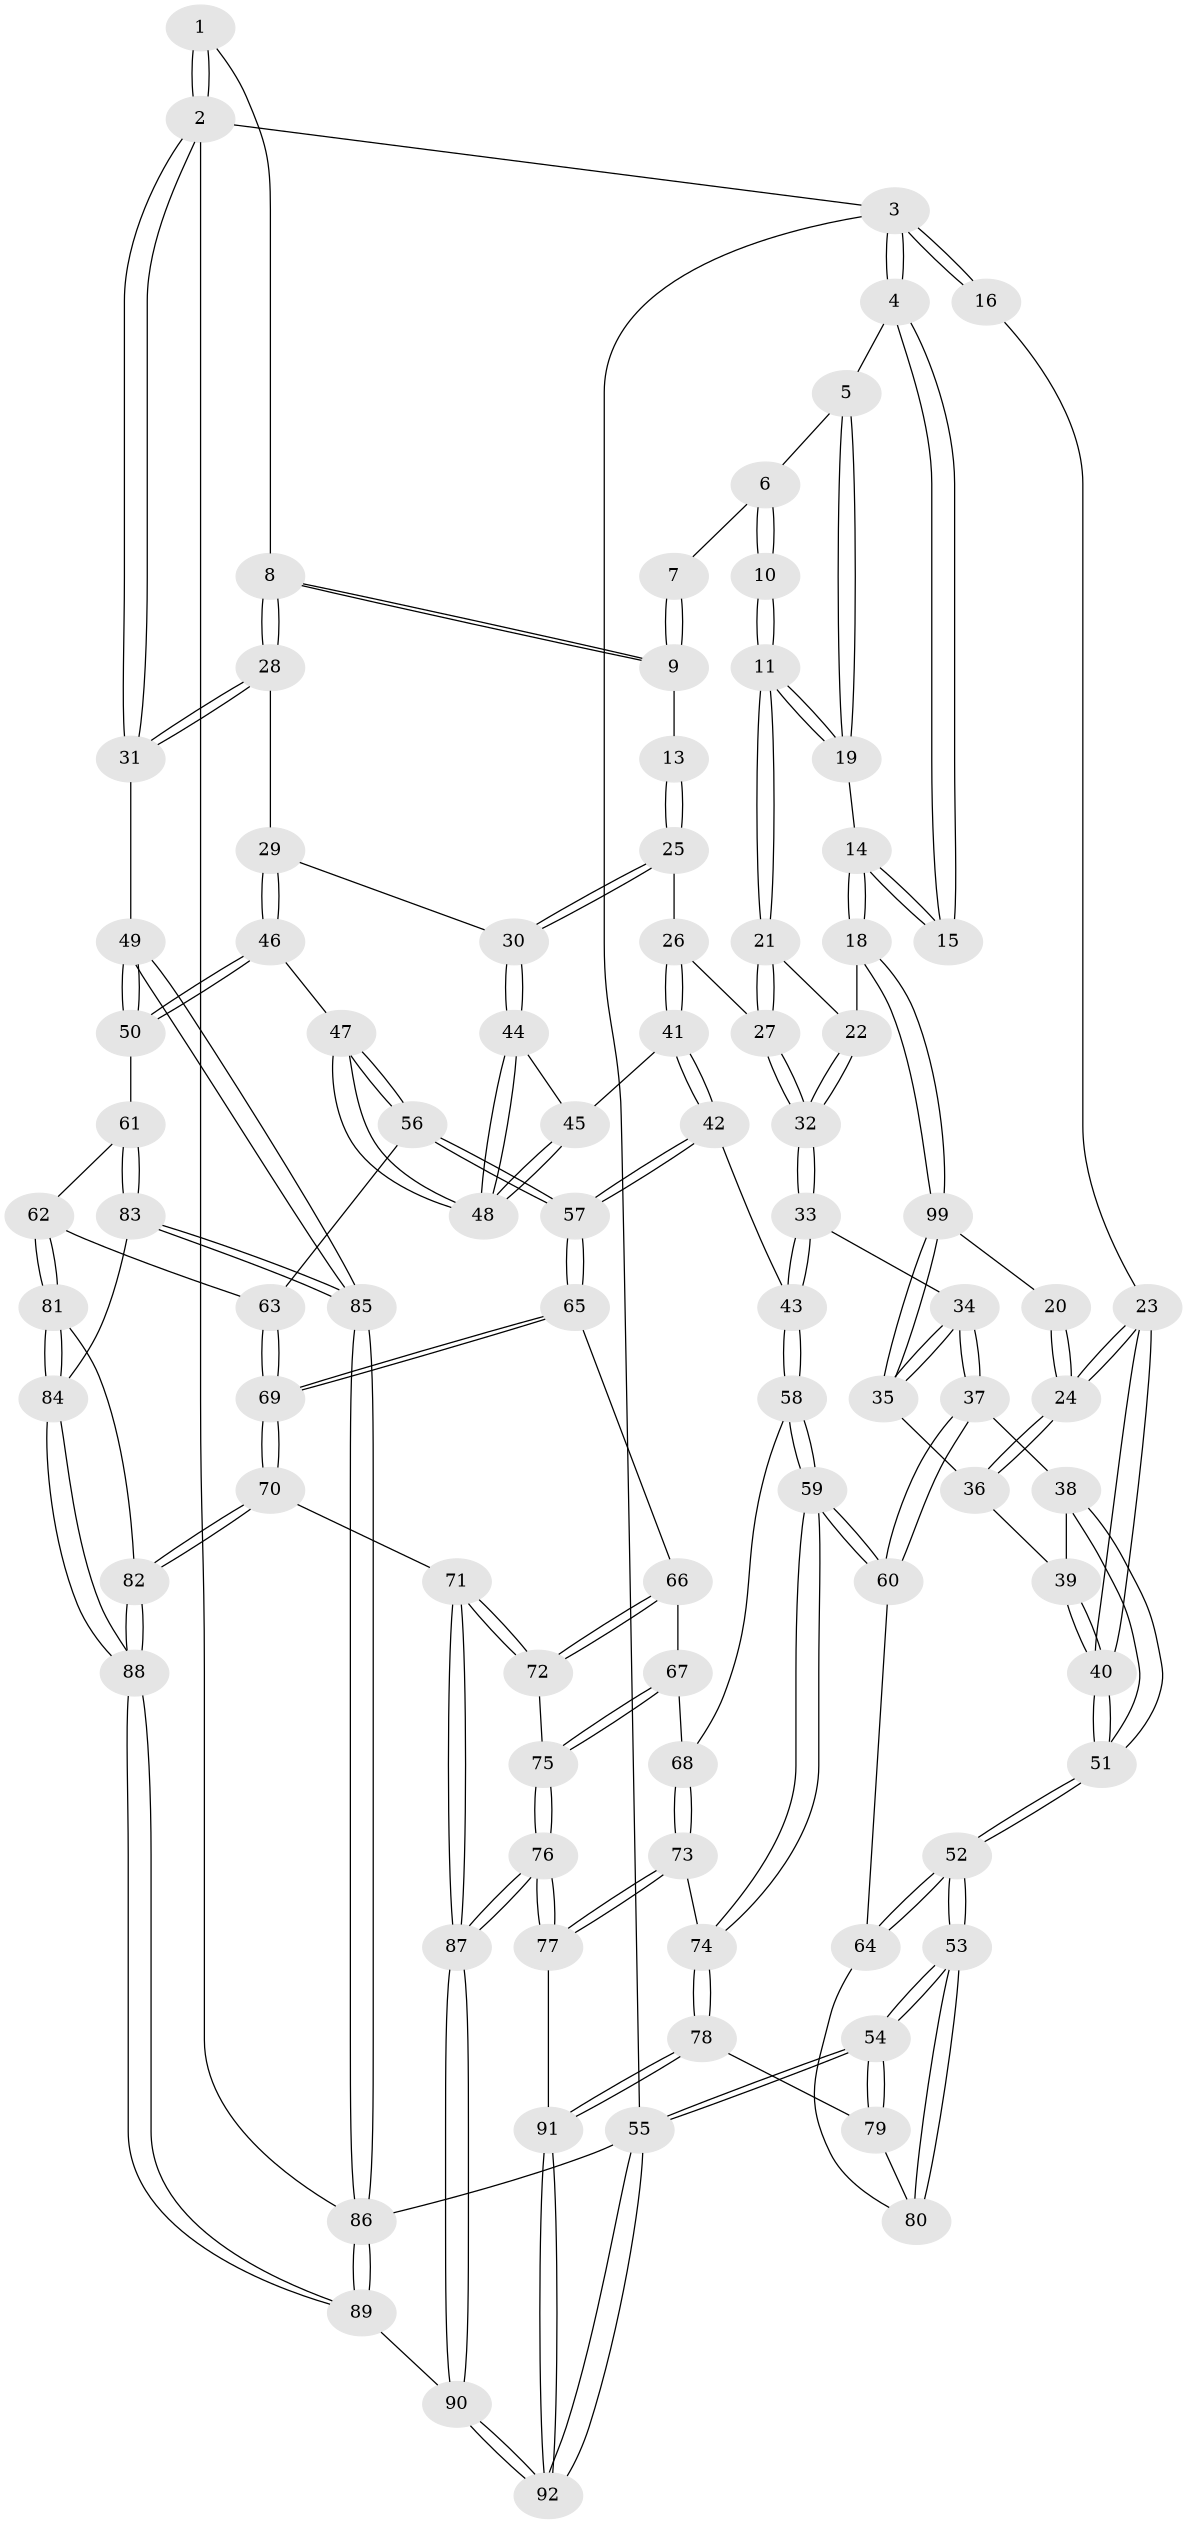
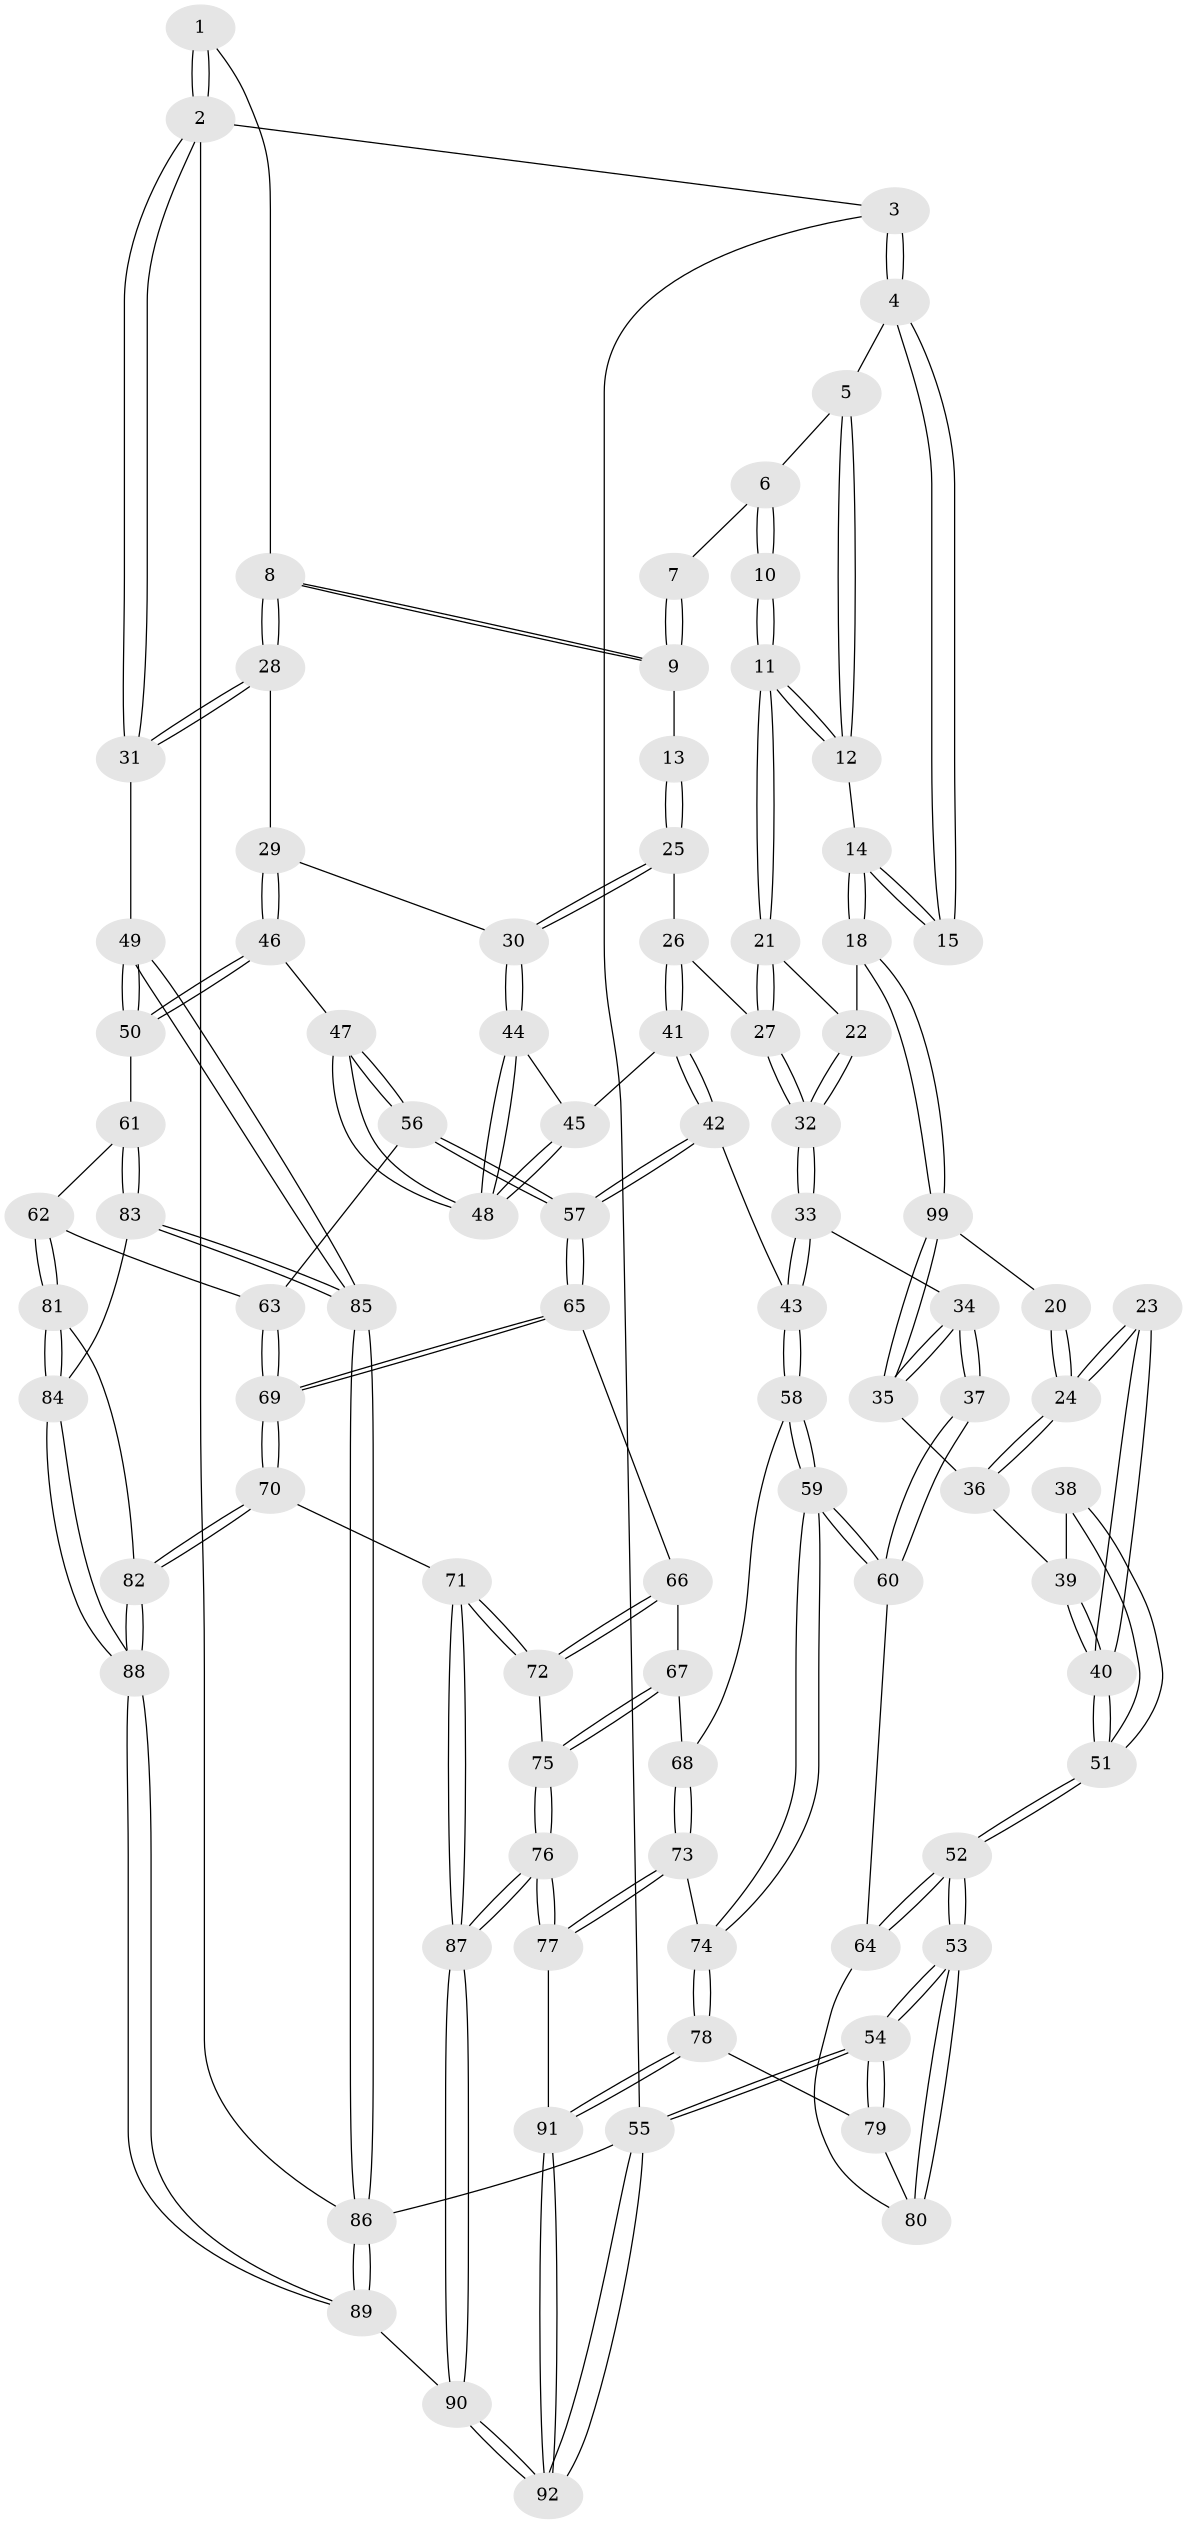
(986, 302) -> none
(847, 759) -> (847, 759)
(1010, 1434) -> none
